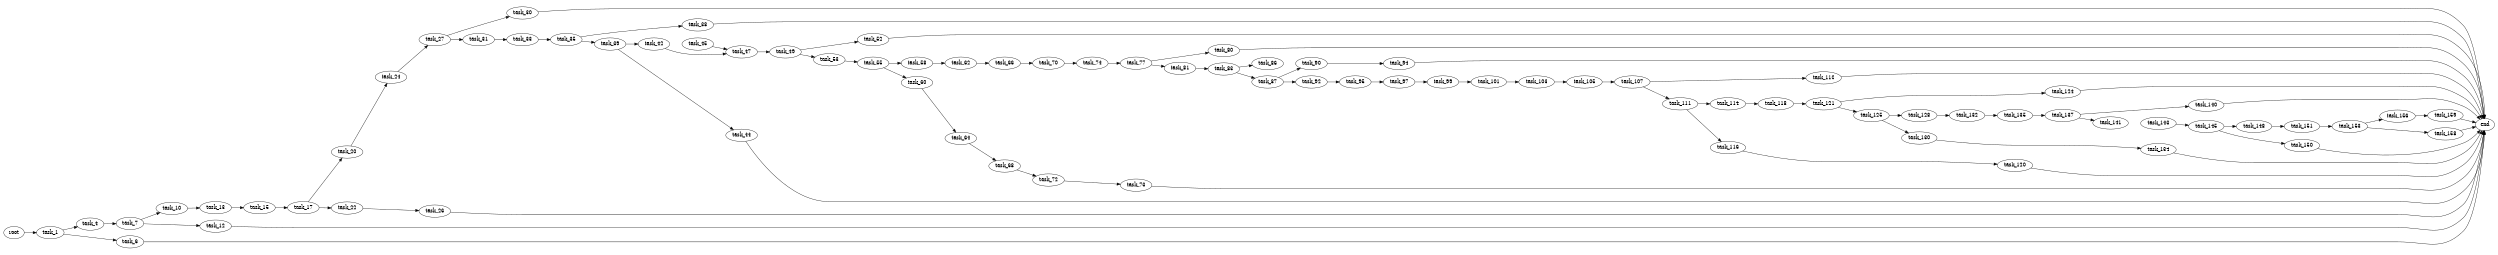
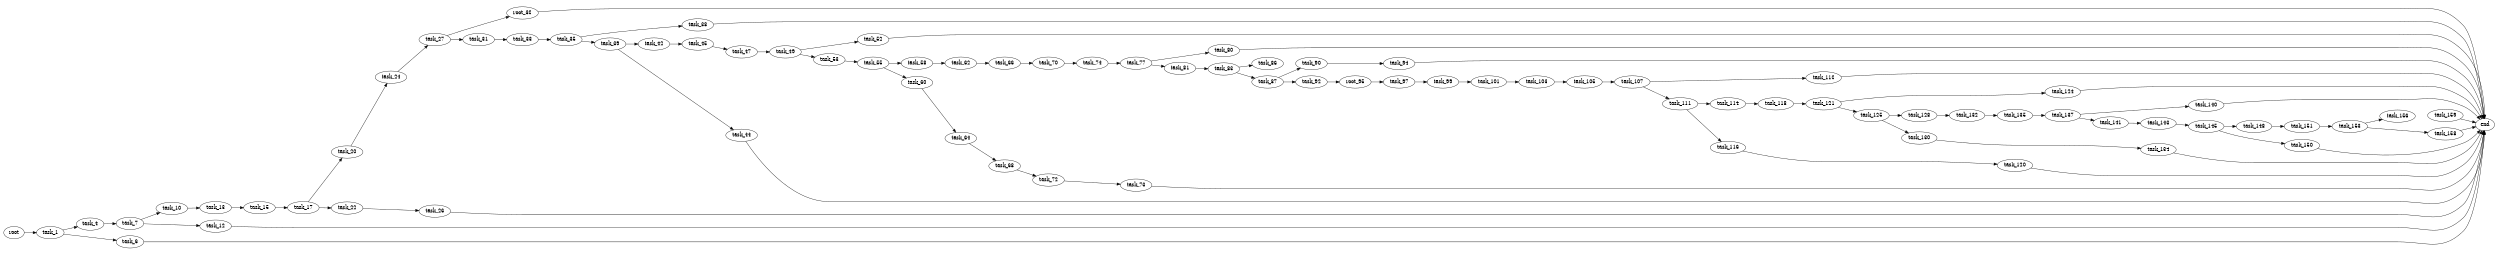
(522, 13) -> (522, 13)
(694, 55) -> (674, 44)
(1355, 82) -> (1355, 82)
(2420, 116) -> none
none -> (2133, 123)
